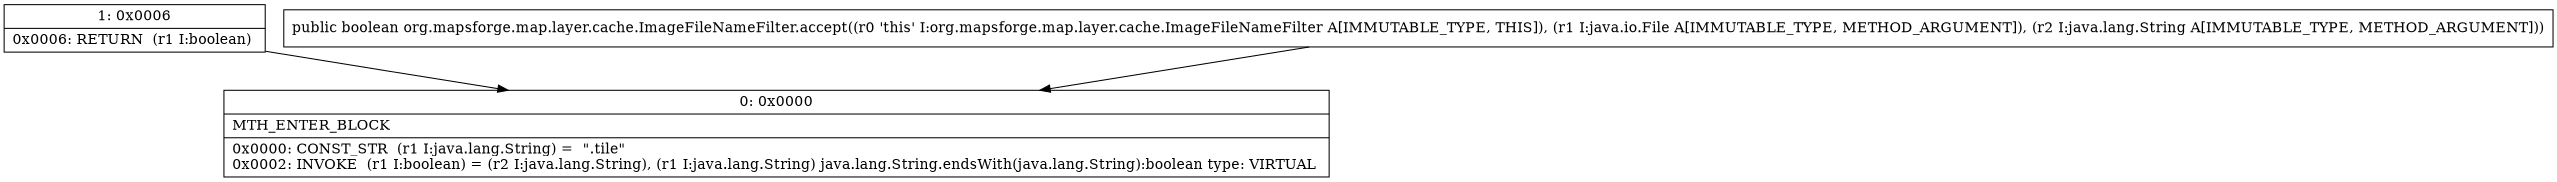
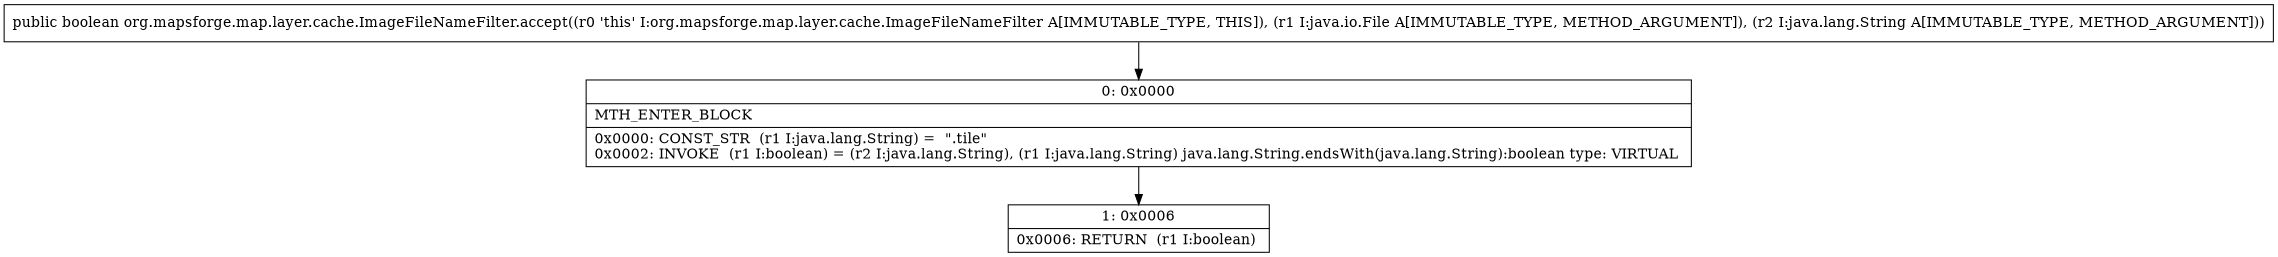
(382, 70) -> (1139, 181)
